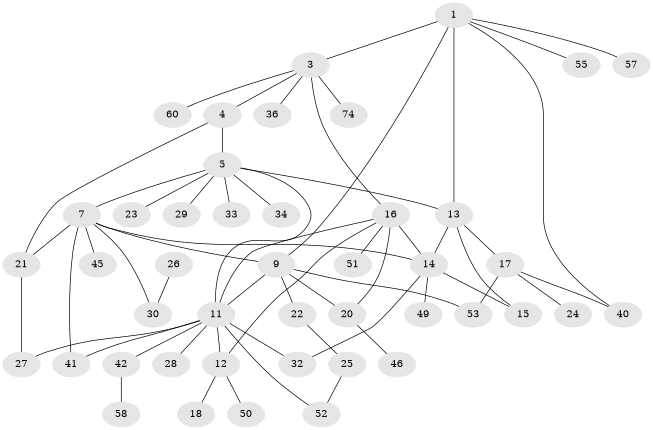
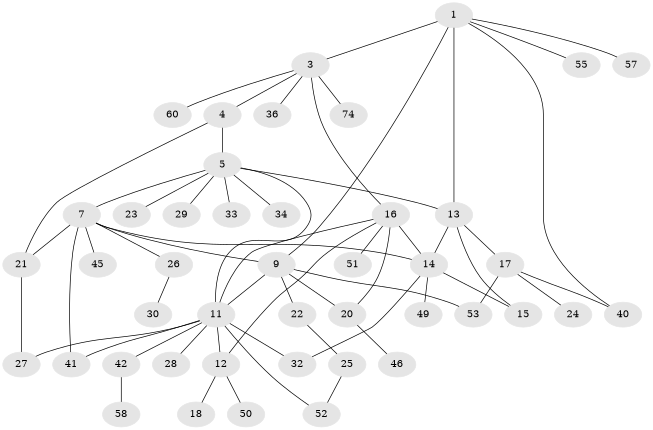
(127, 259) -> (128, 240)
